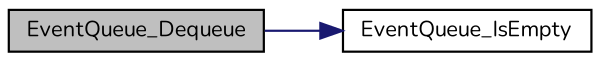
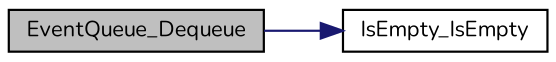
(467, 31) -> (445, 31)
